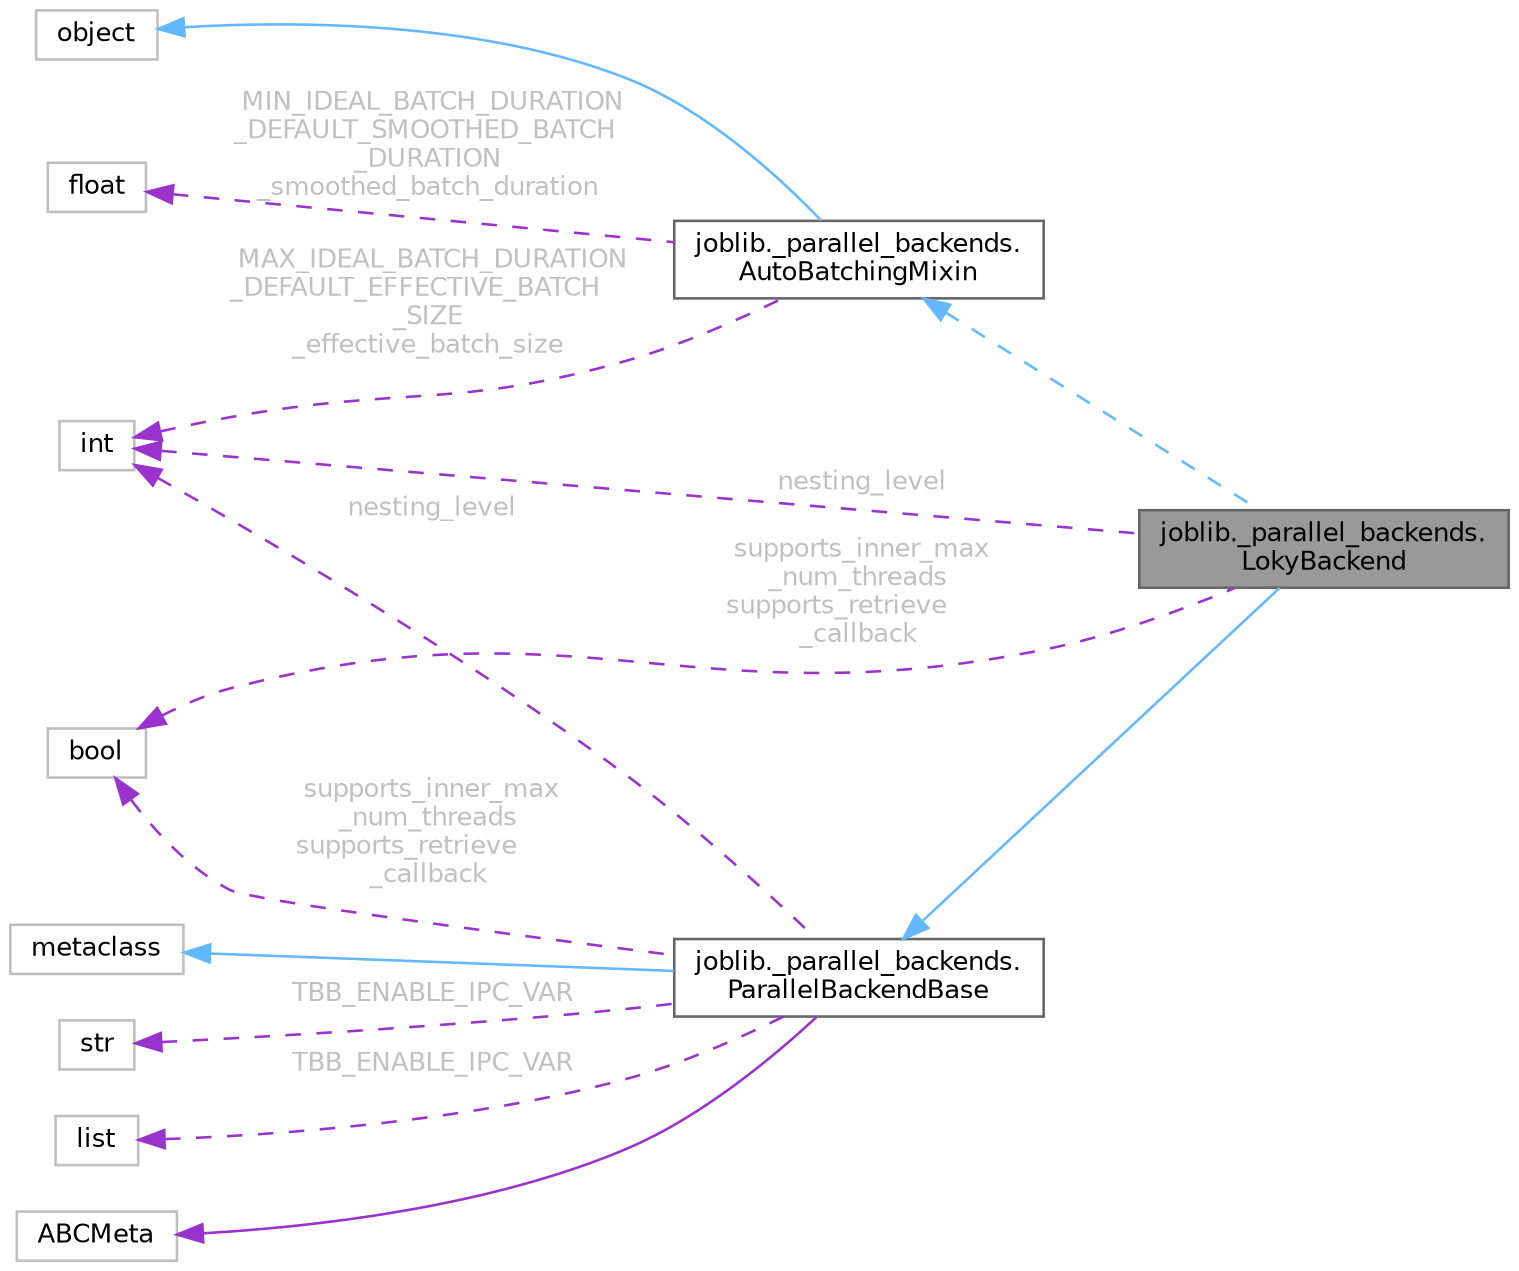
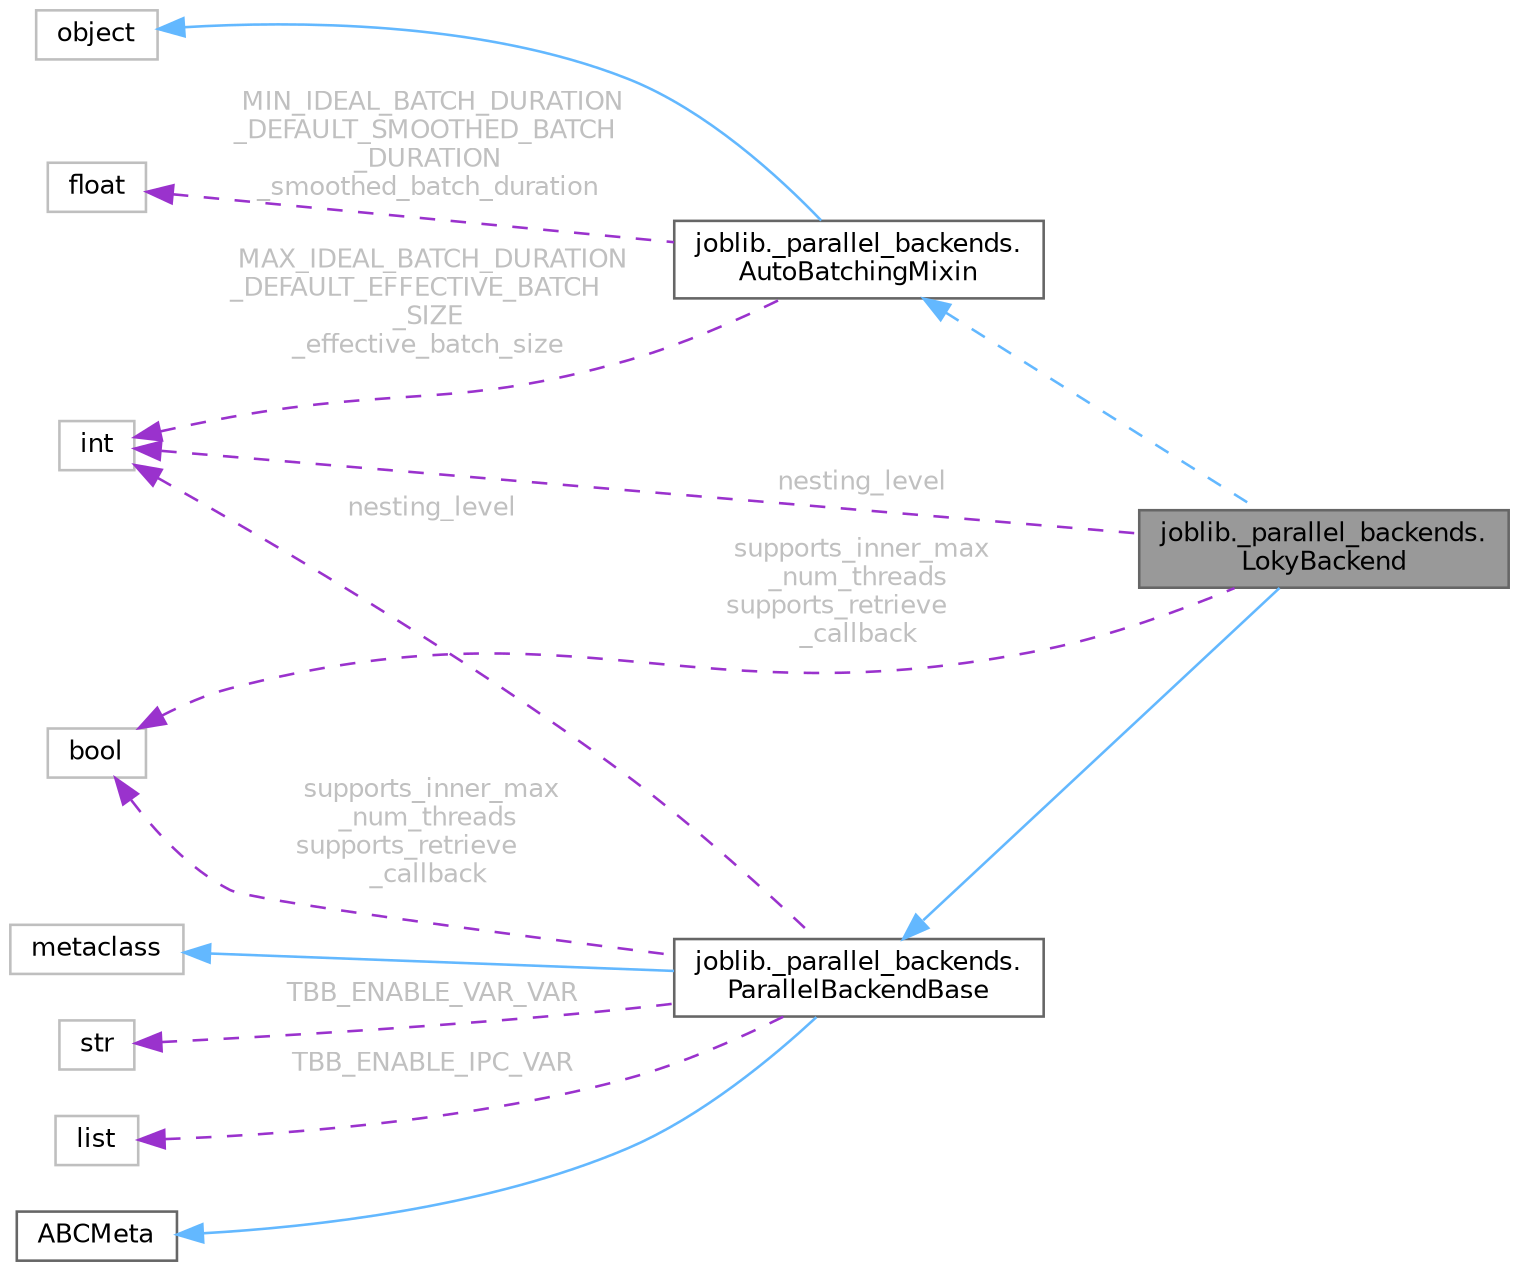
(429, 995) -> (429, 995)
(531, 1182) -> (531, 1182)
(97, 1236) -> (97, 1236)
